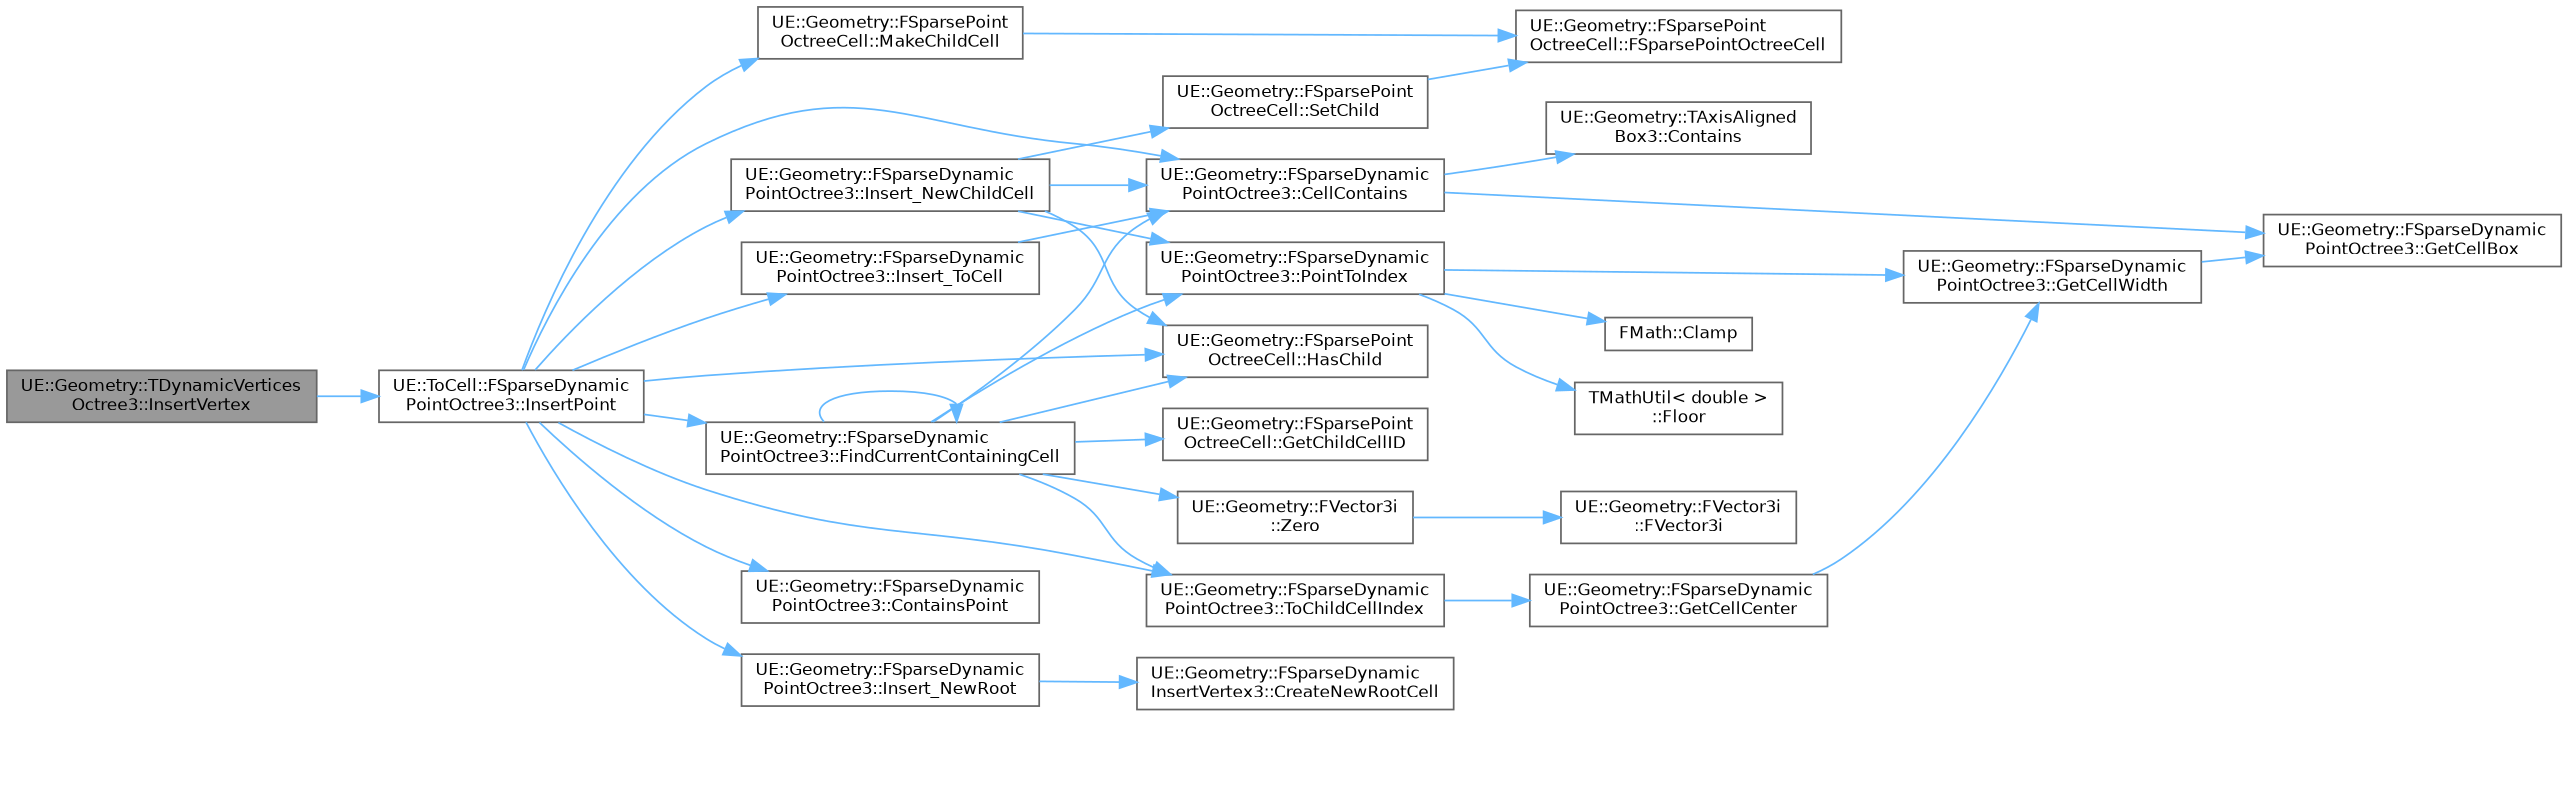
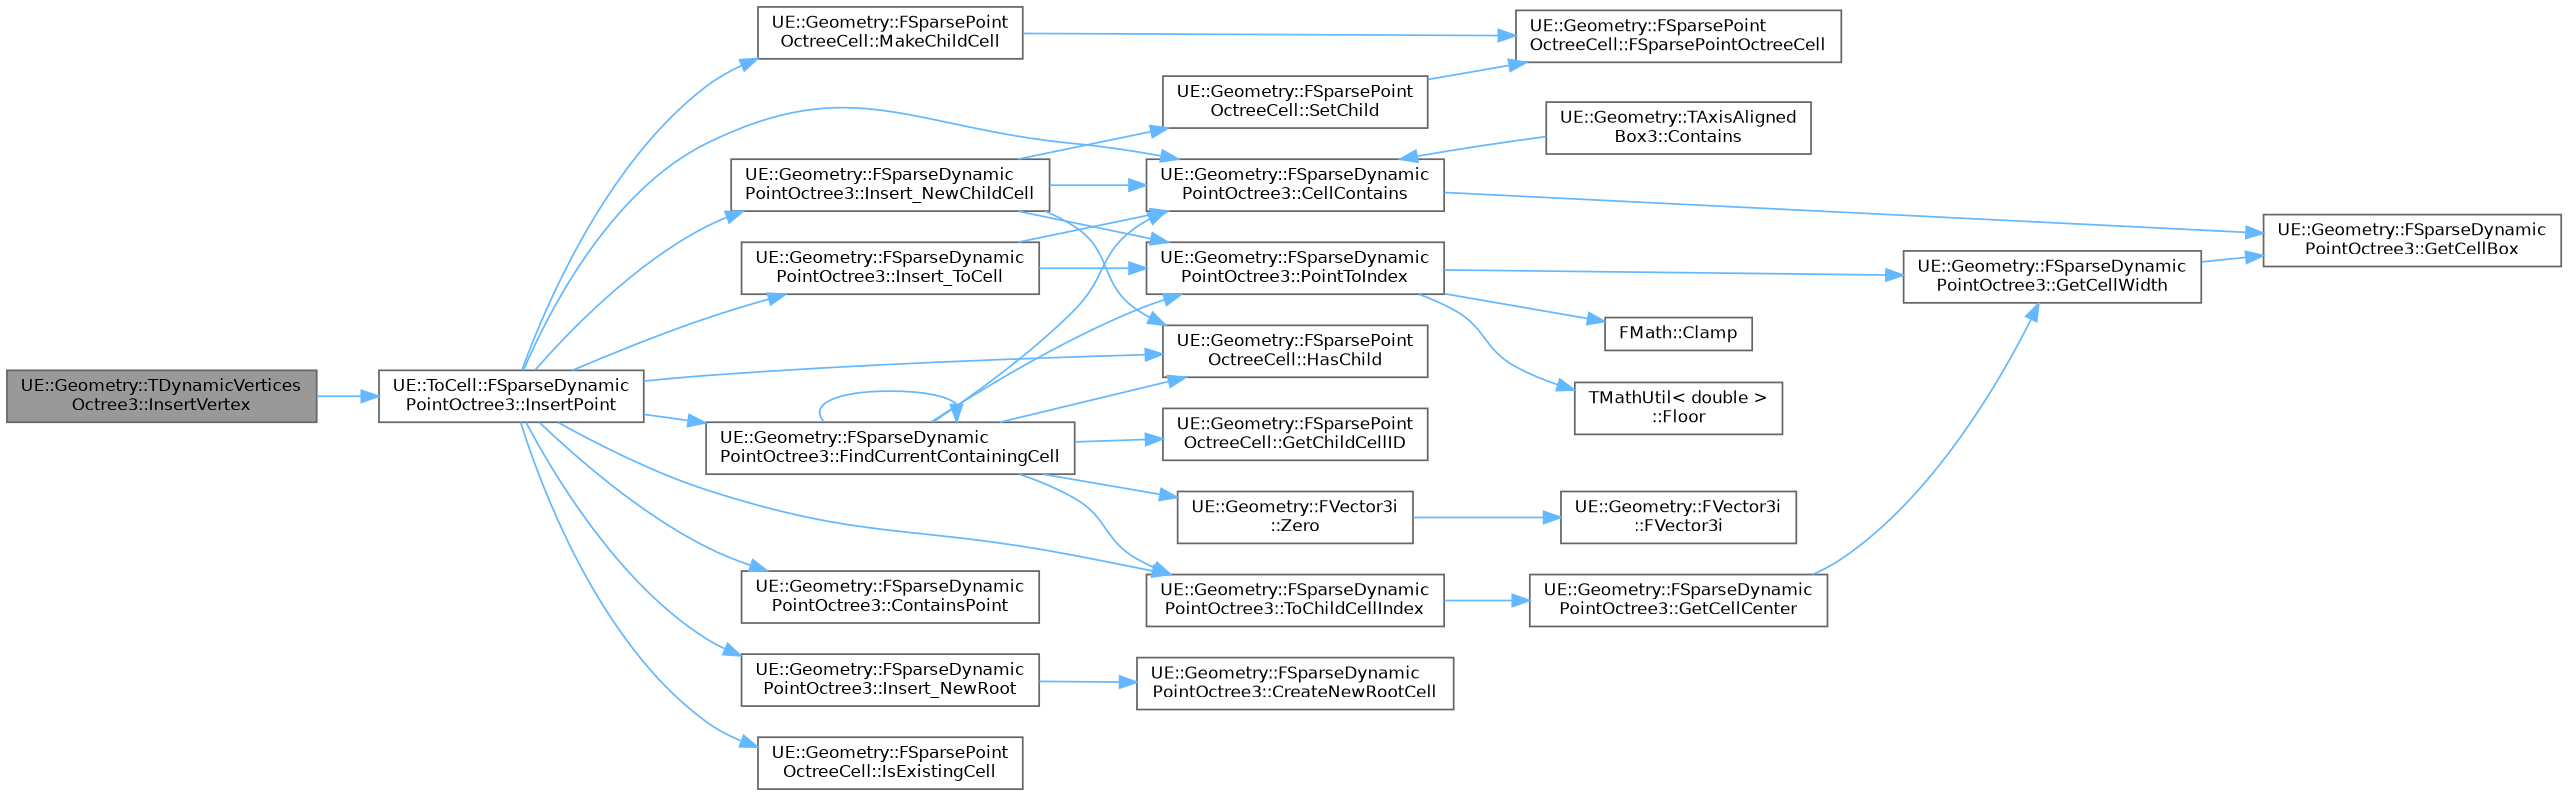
(1501, 166) -> (1482, 146)
none -> (1084, 268)
(1295, 684) -> (1295, 684)
none -> (890, 763)
